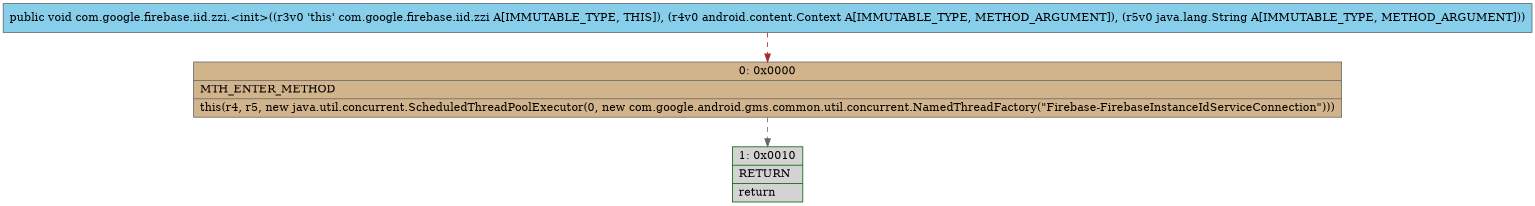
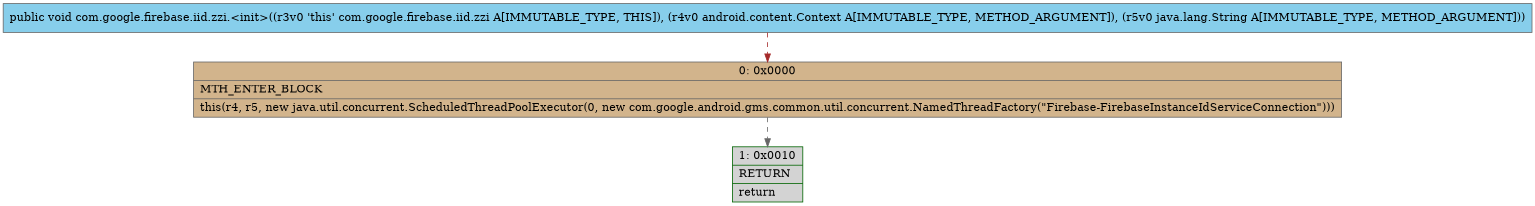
(268, 89) -> (262, 89)
